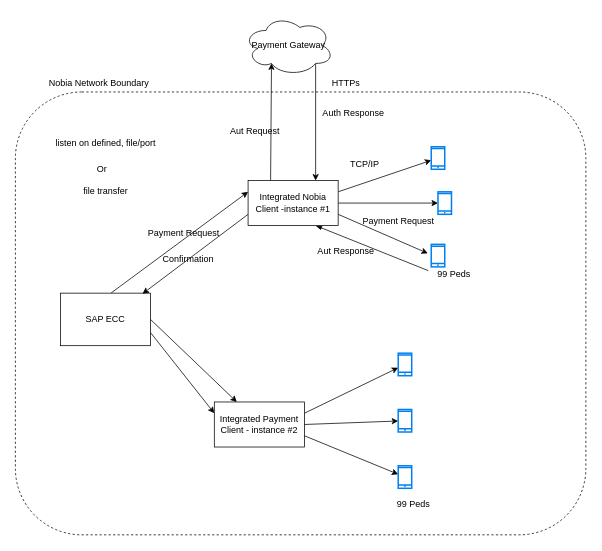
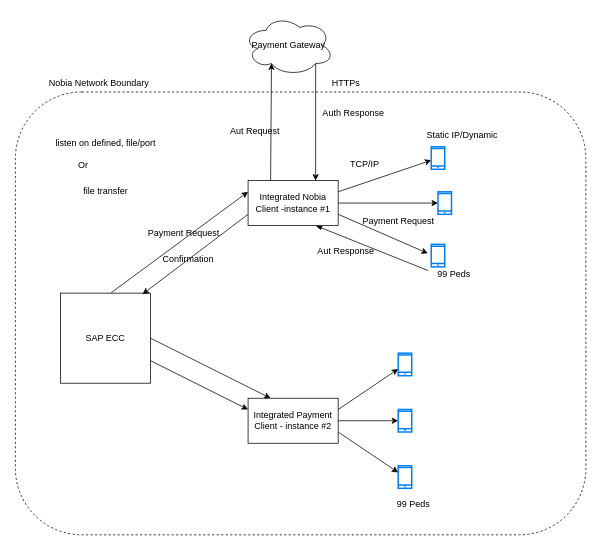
none -> (462, 135)
(102, 169) -> (83, 165)
(105, 319) -> (105, 338)
(259, 424) -> (293, 420)
